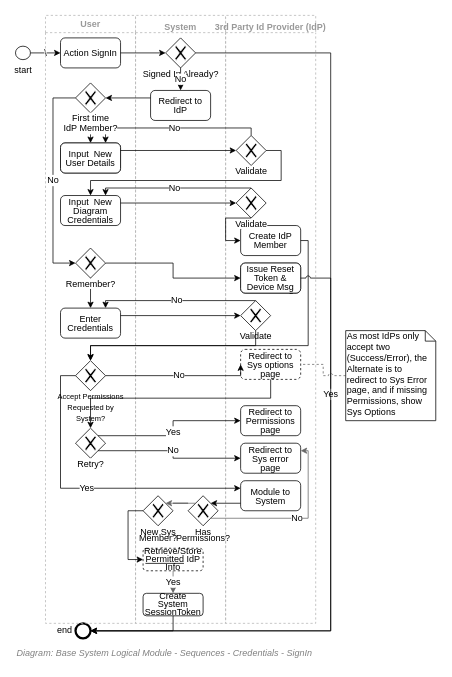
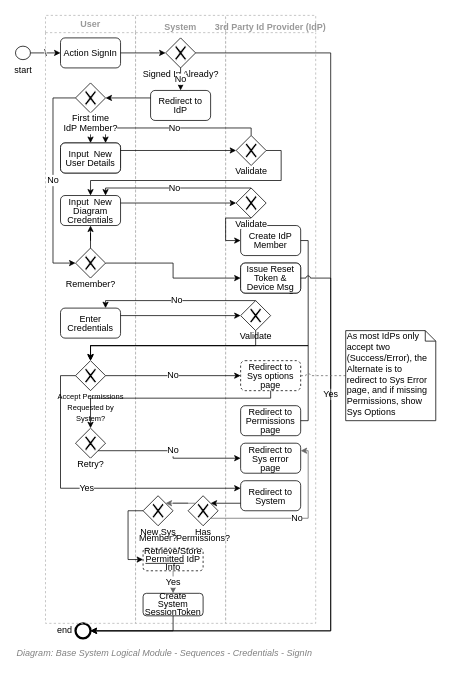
(90, 295) -> (90, 234)
(270, 364) -> (270, 375)
none -> (308, 387)
(173, 434) -> none
(270, 495) -> (270, 495)
